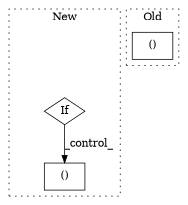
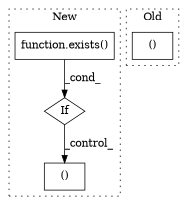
none -> (65, 46)
